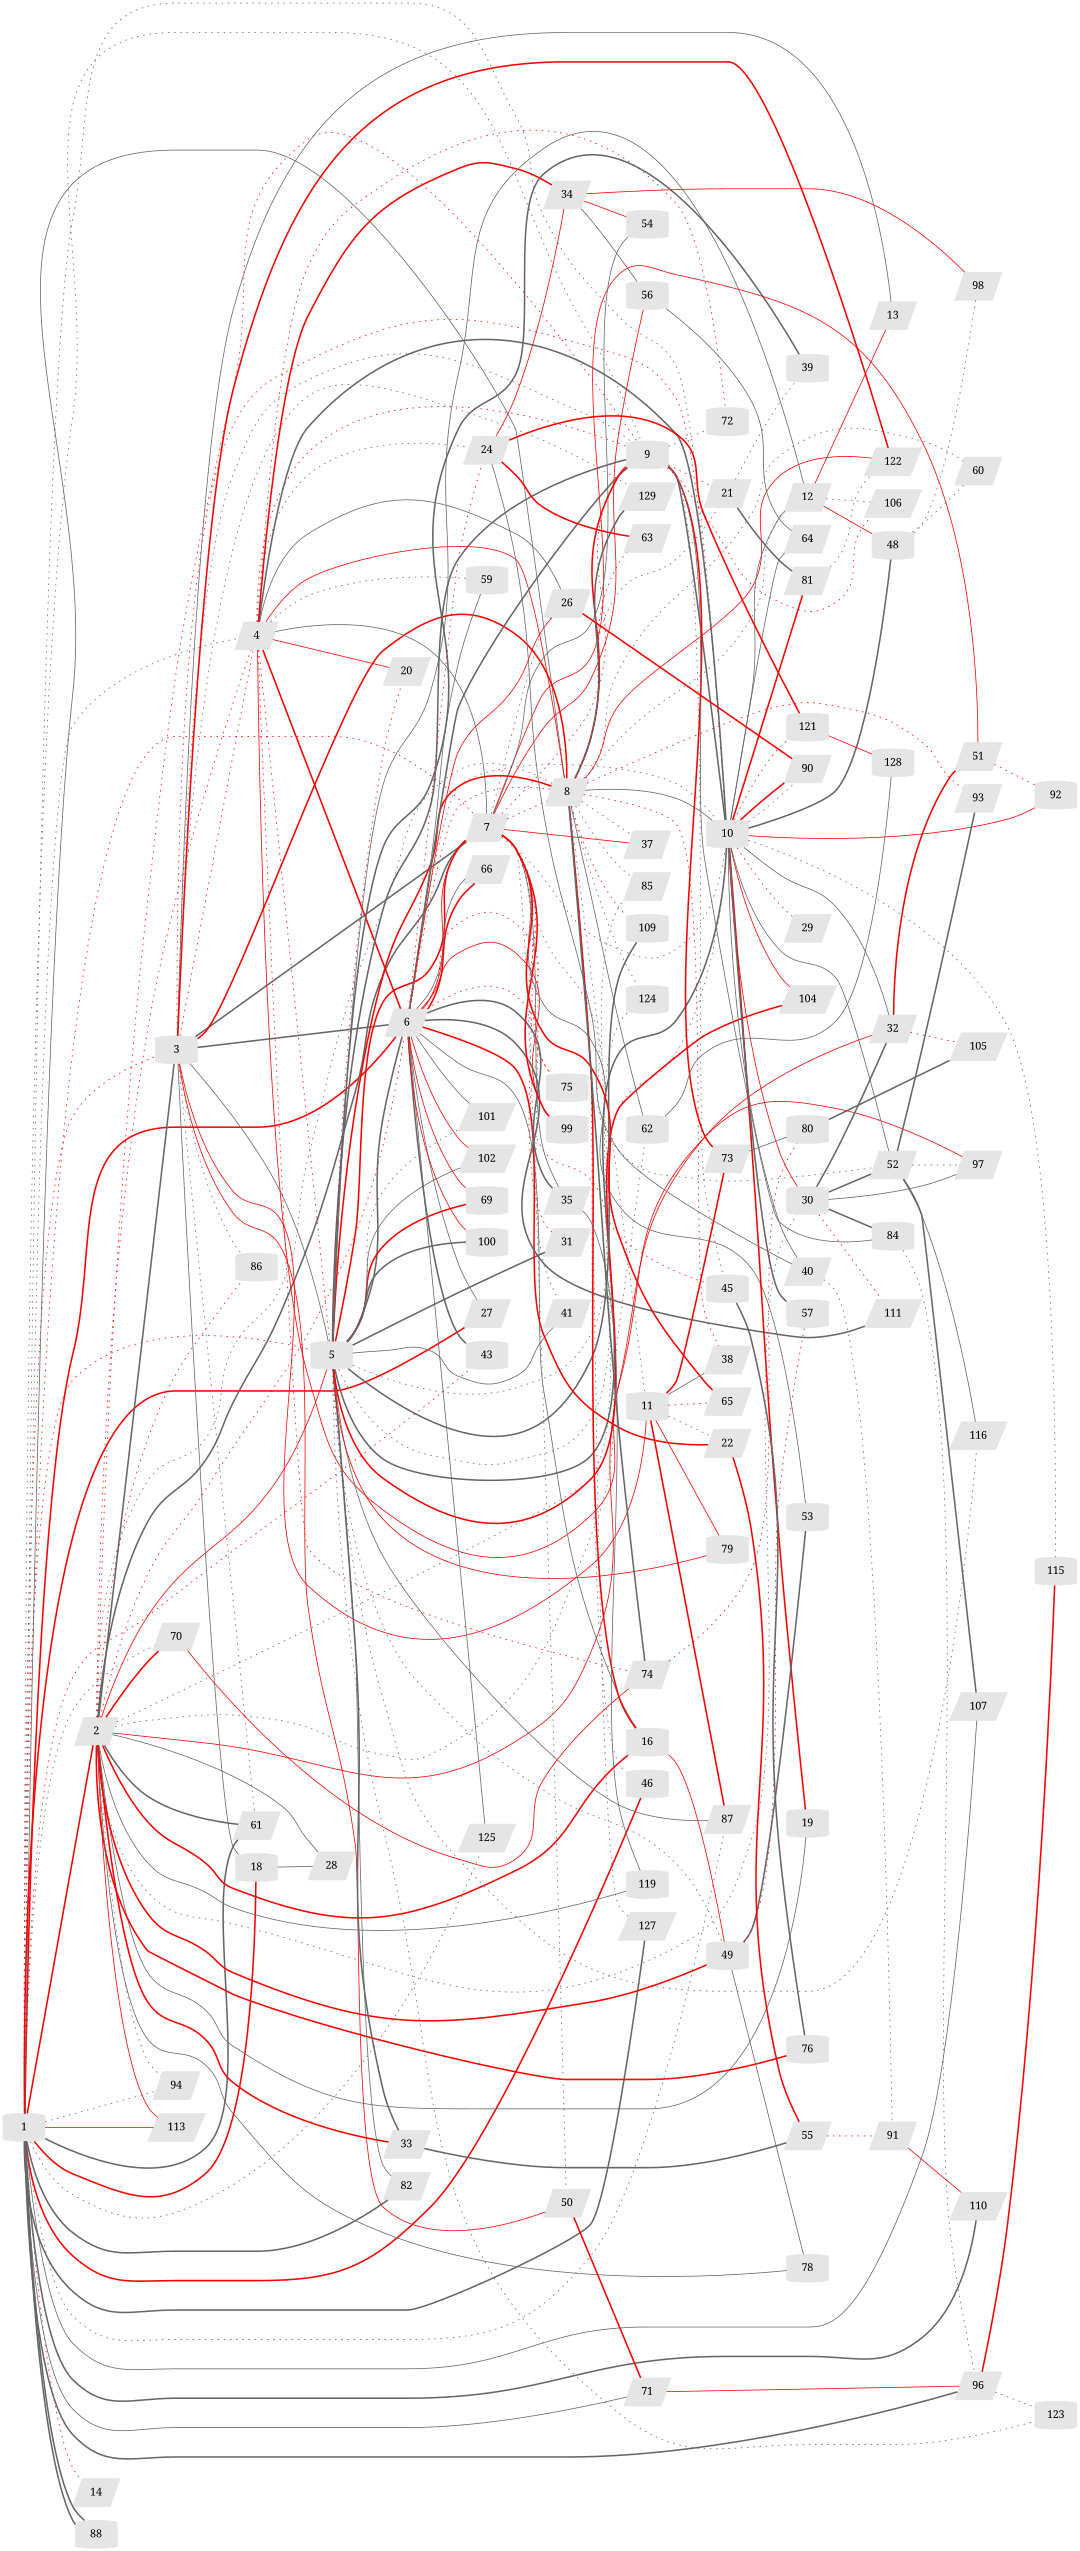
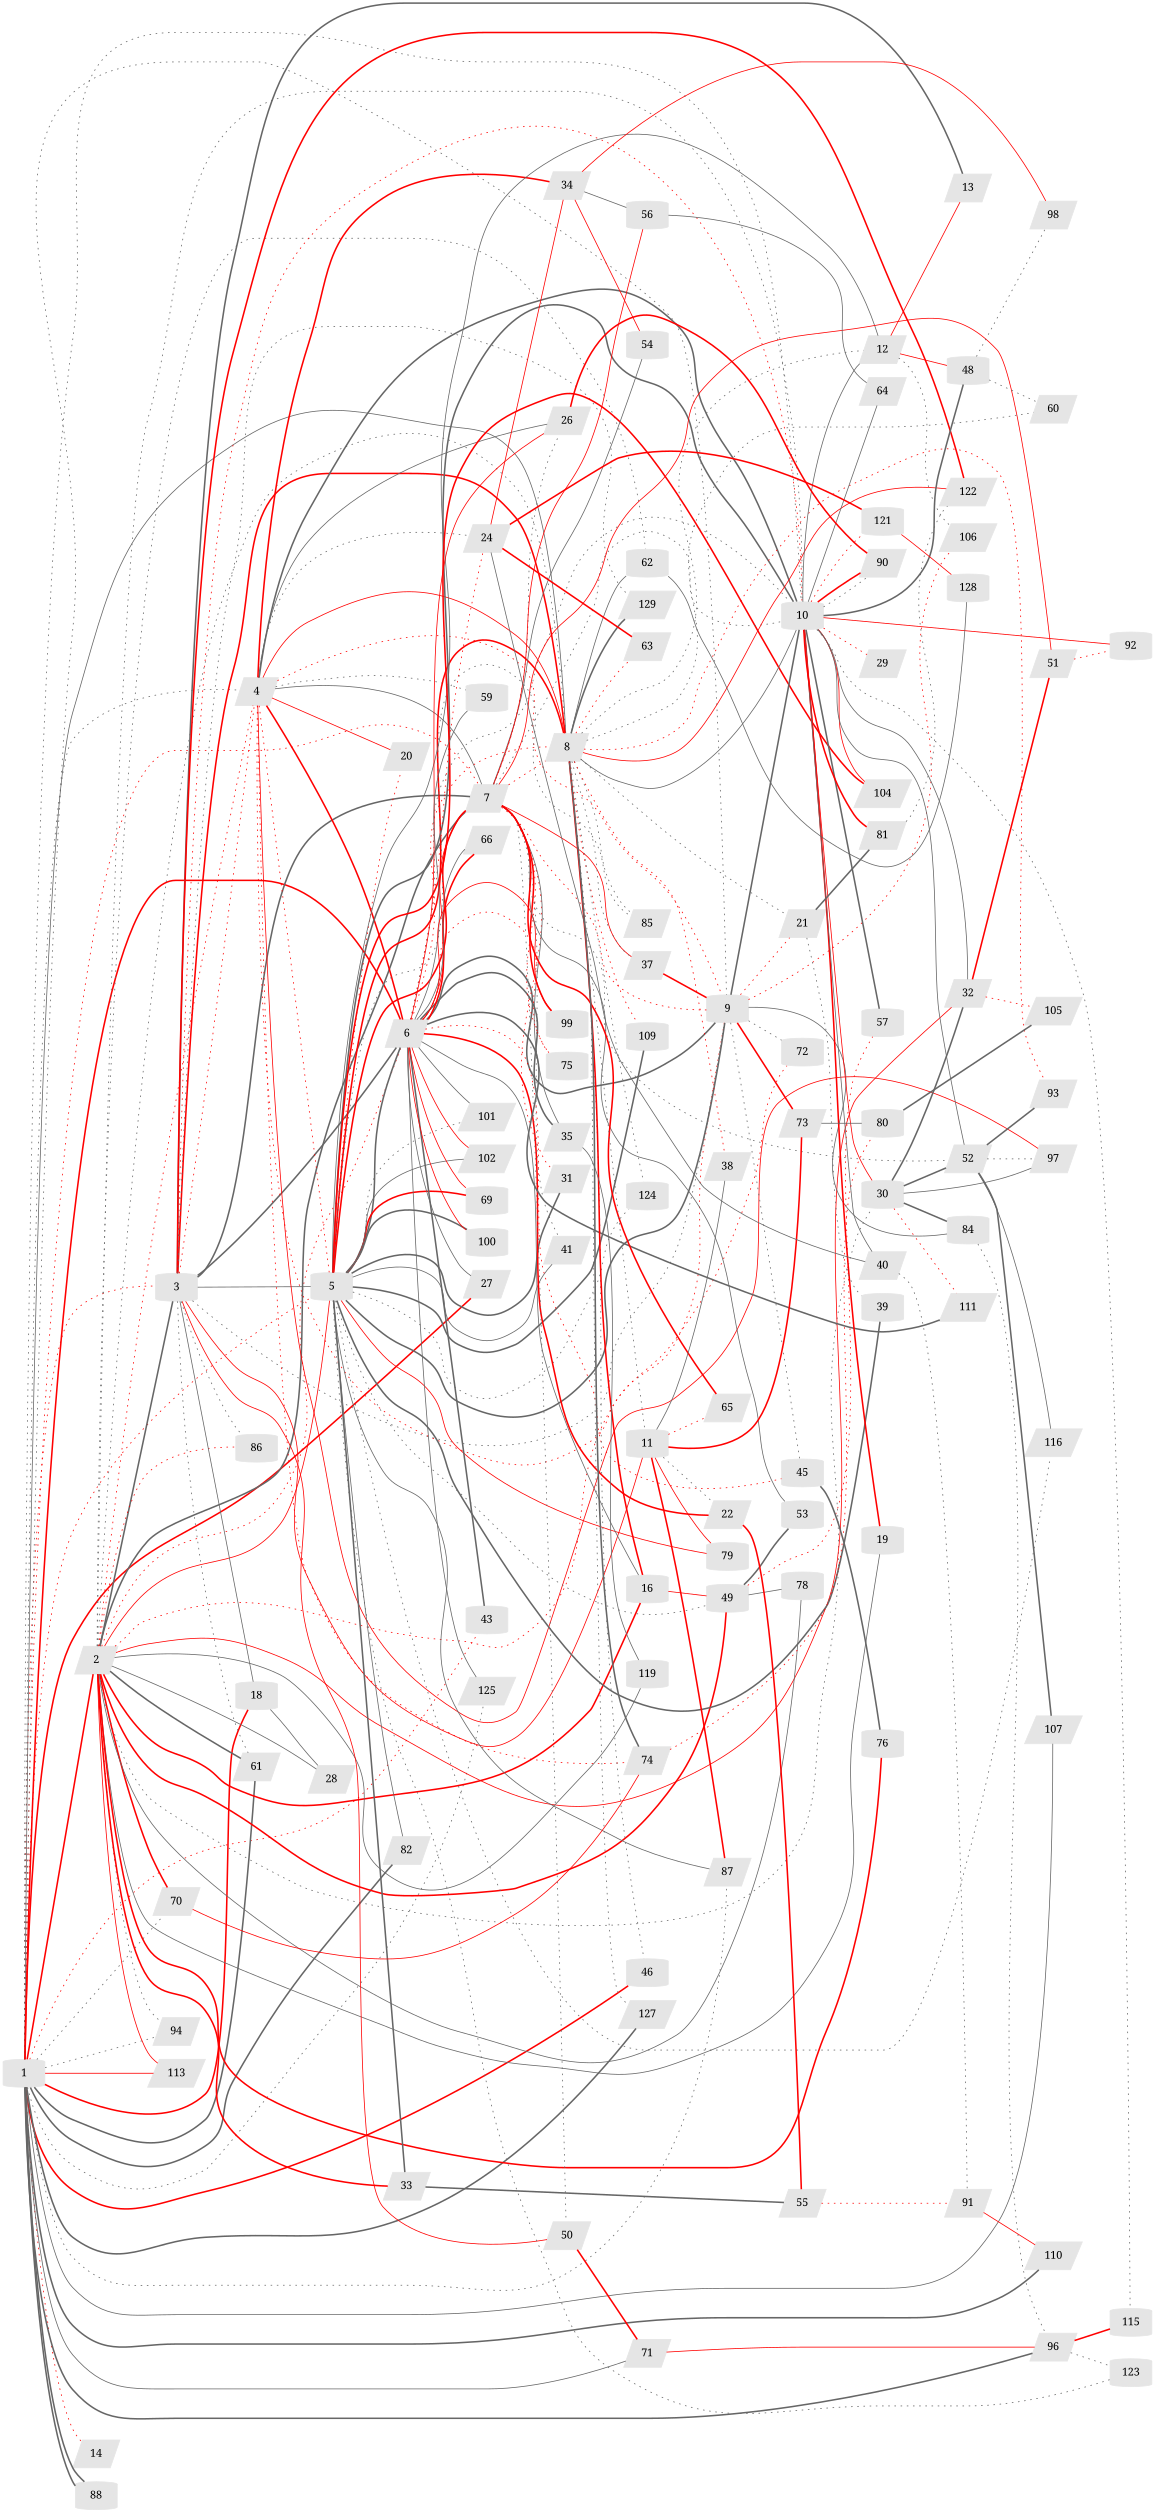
(277, 193) -> (231, 274)
(592, 572) -> (685, 986)
